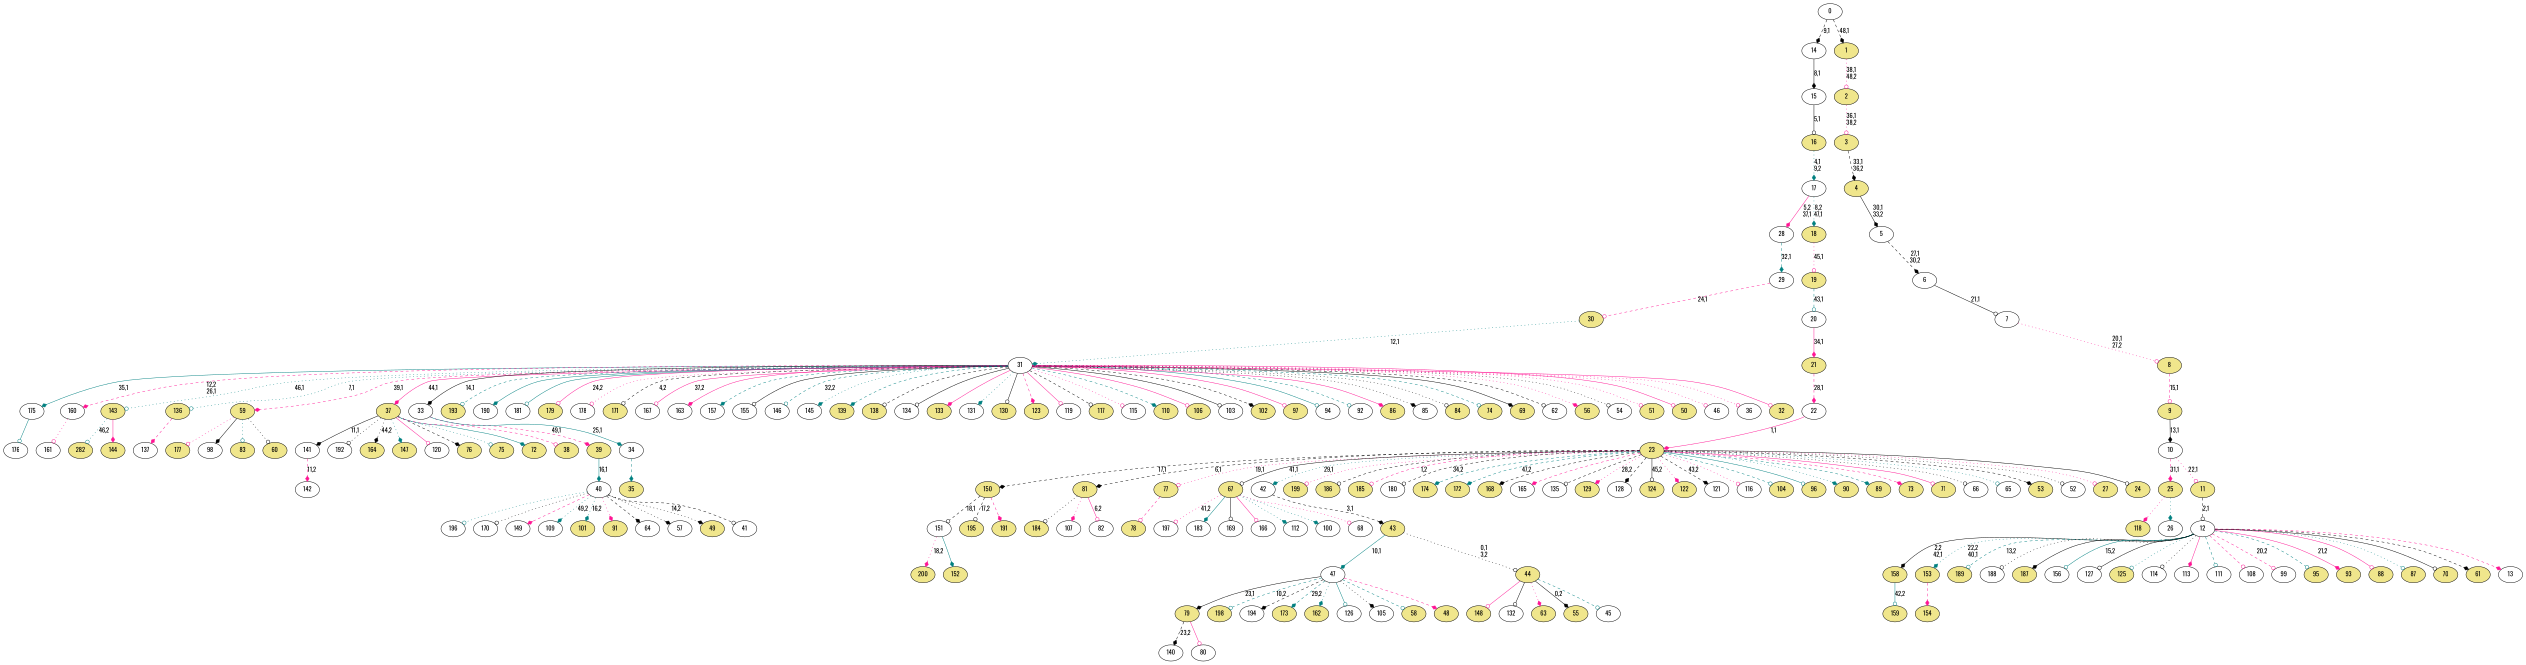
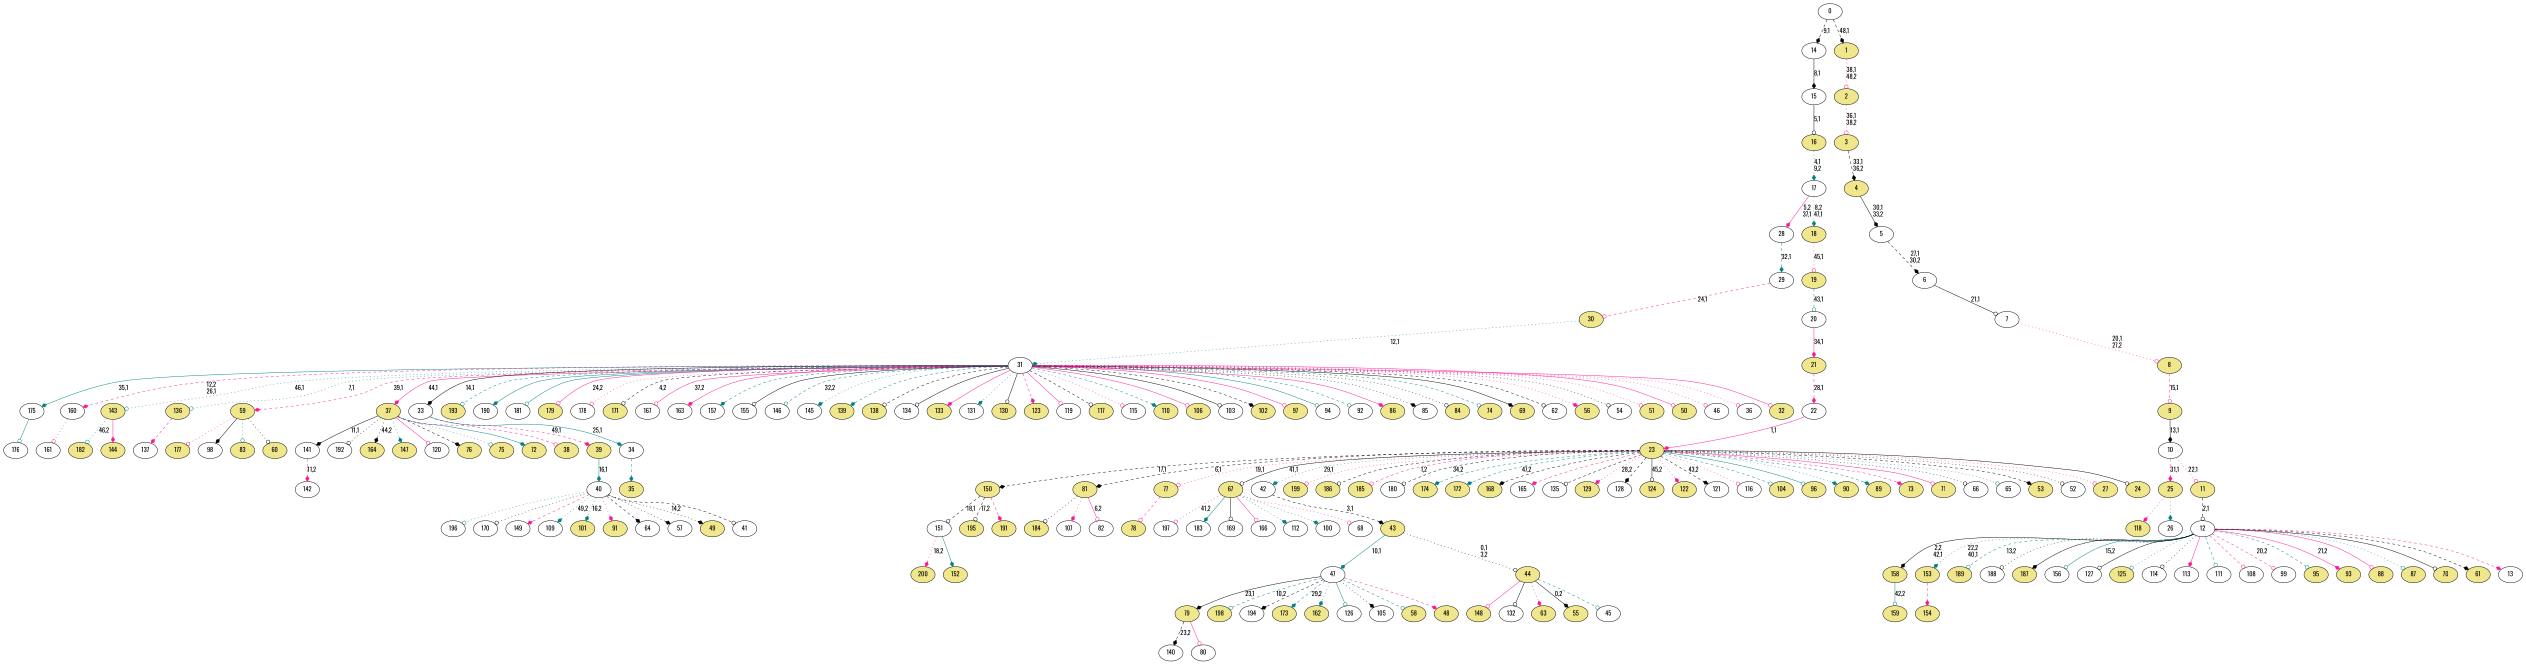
(81, 450) -> (81, 450)
